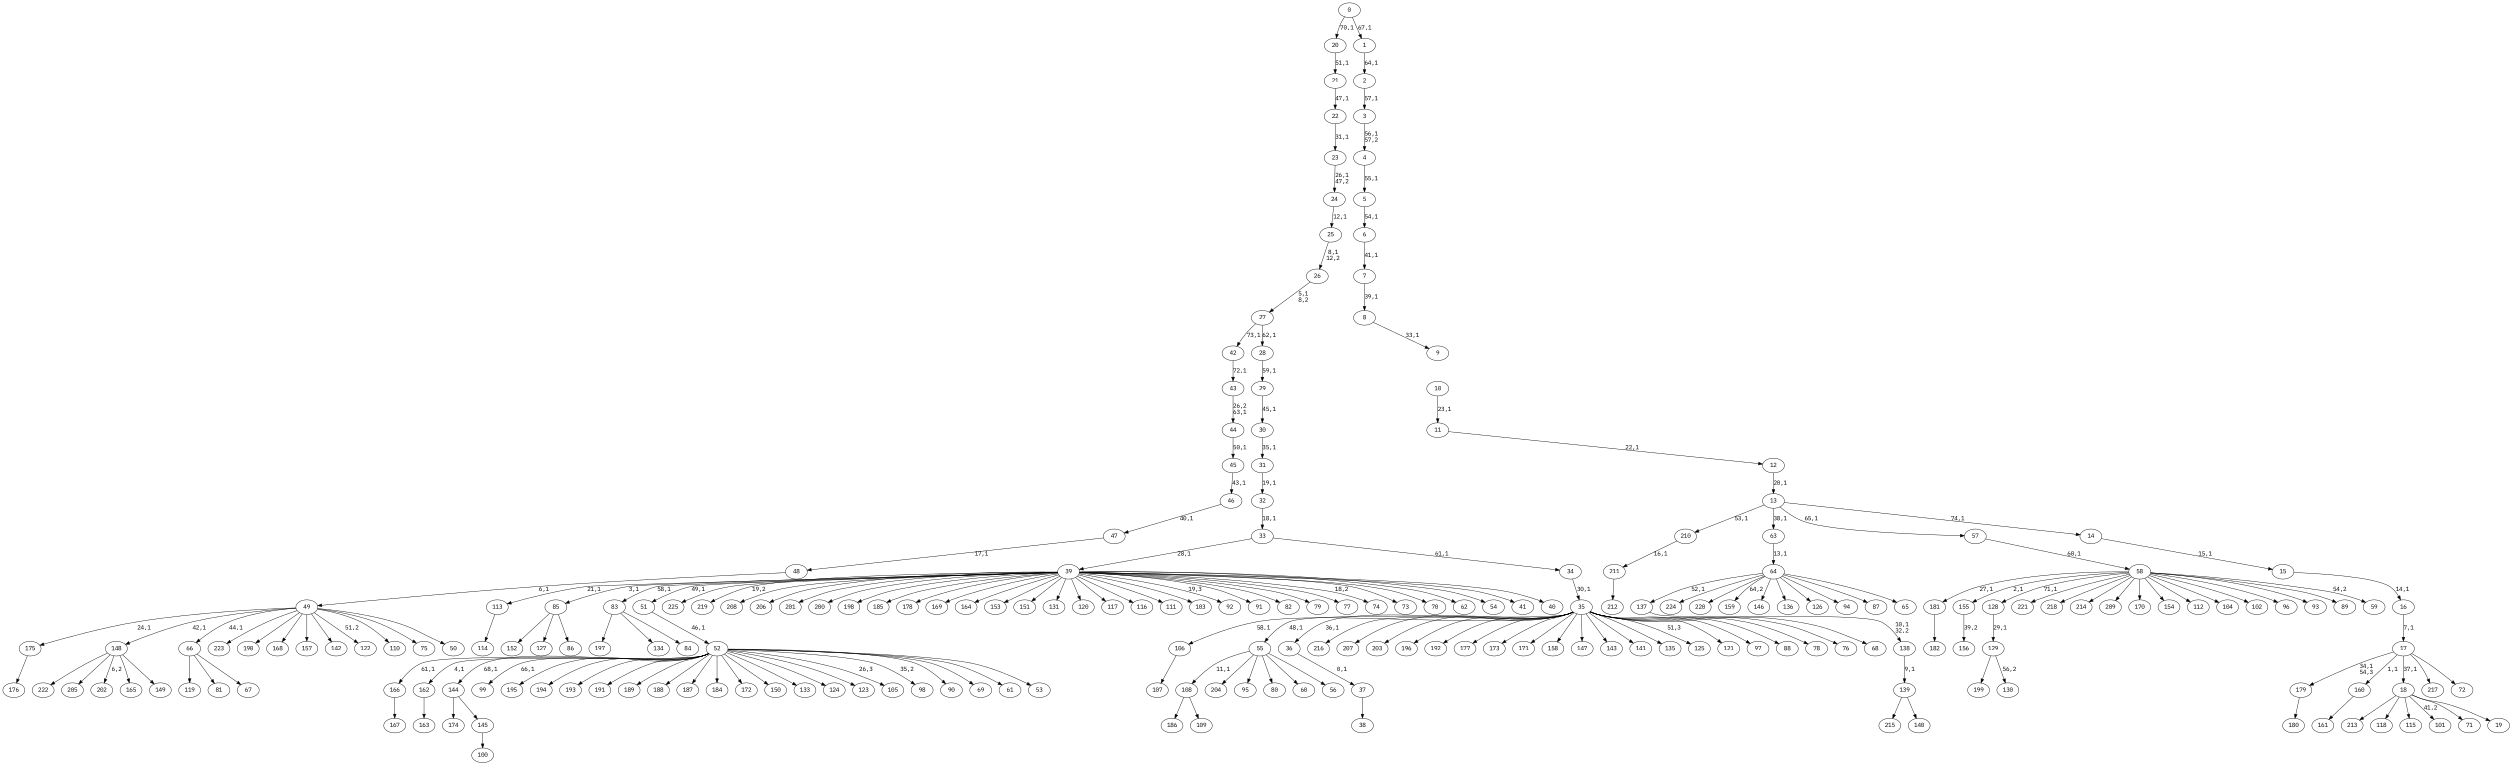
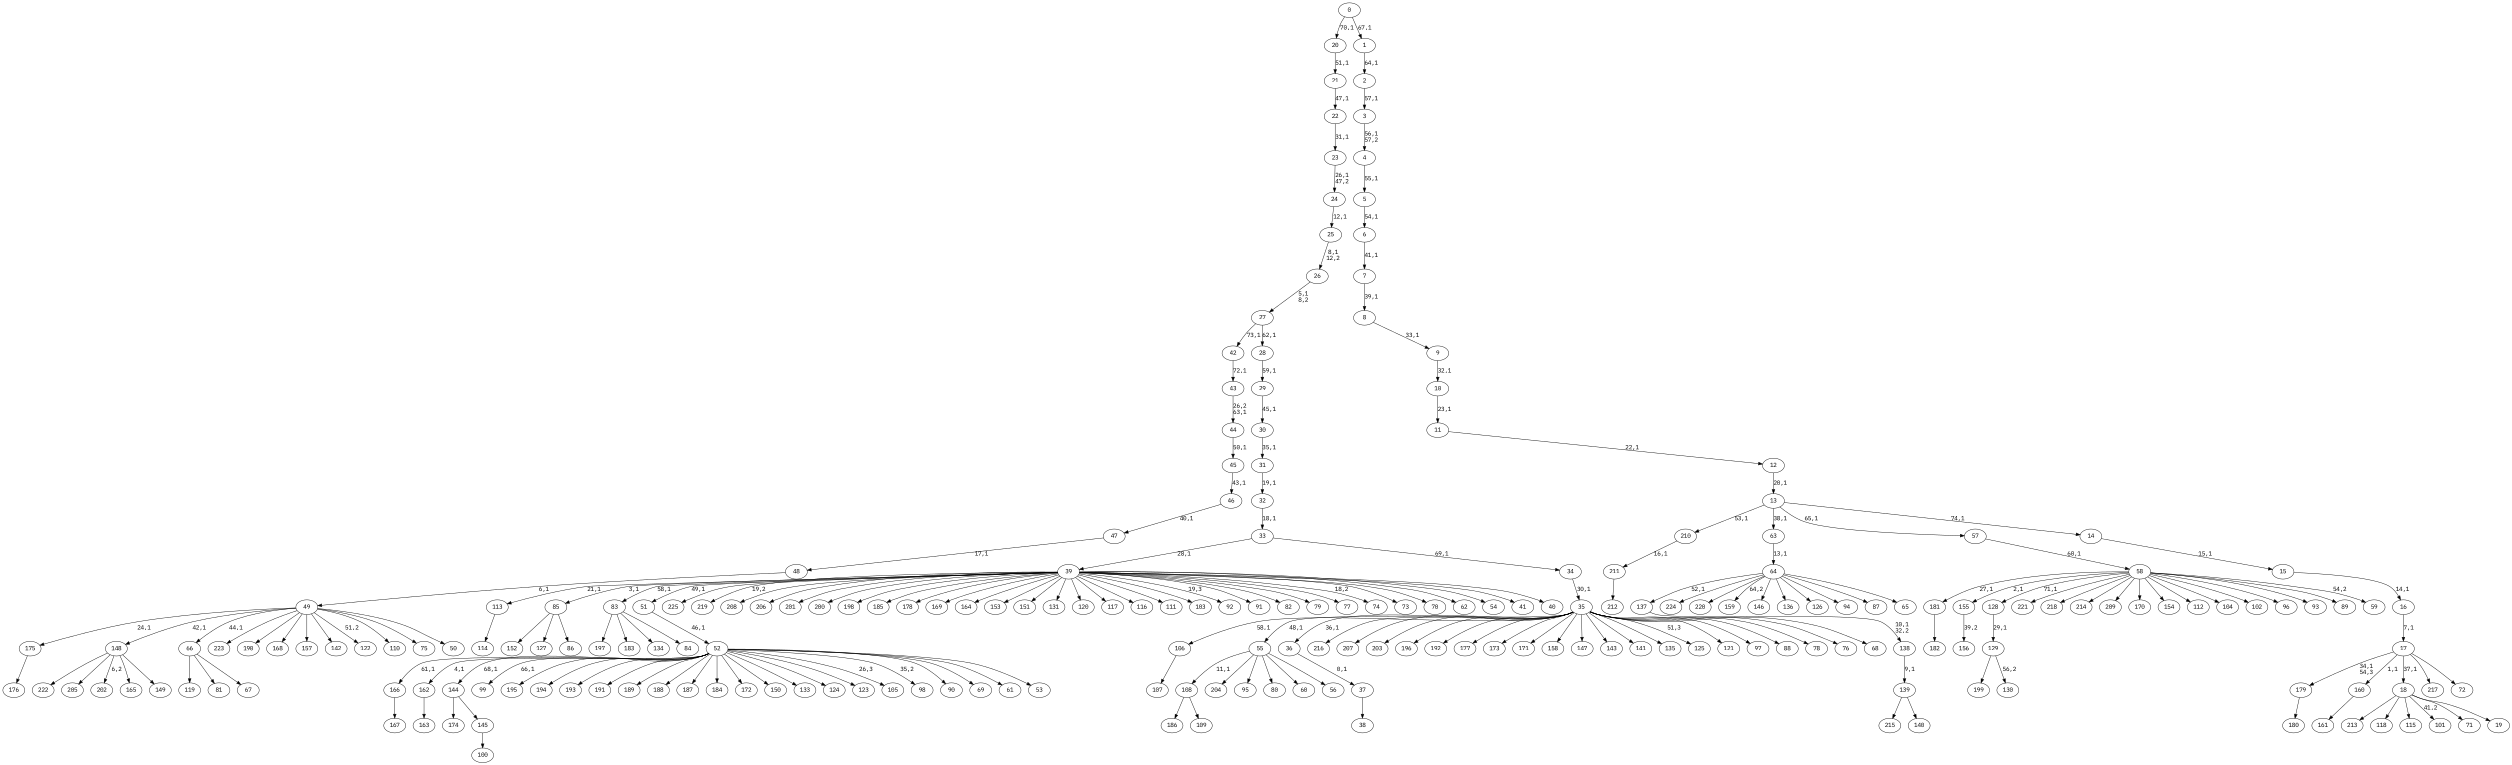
none -> (1438, 369)
(1442, 554) -> (1442, 554)
none -> (629, 649)
